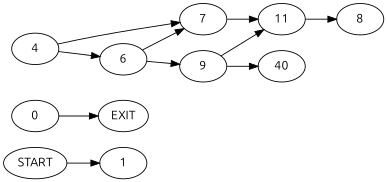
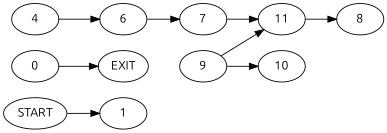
(114, 33) -> none
(159, 62) -> none
(282, 66) -> (282, 66)
